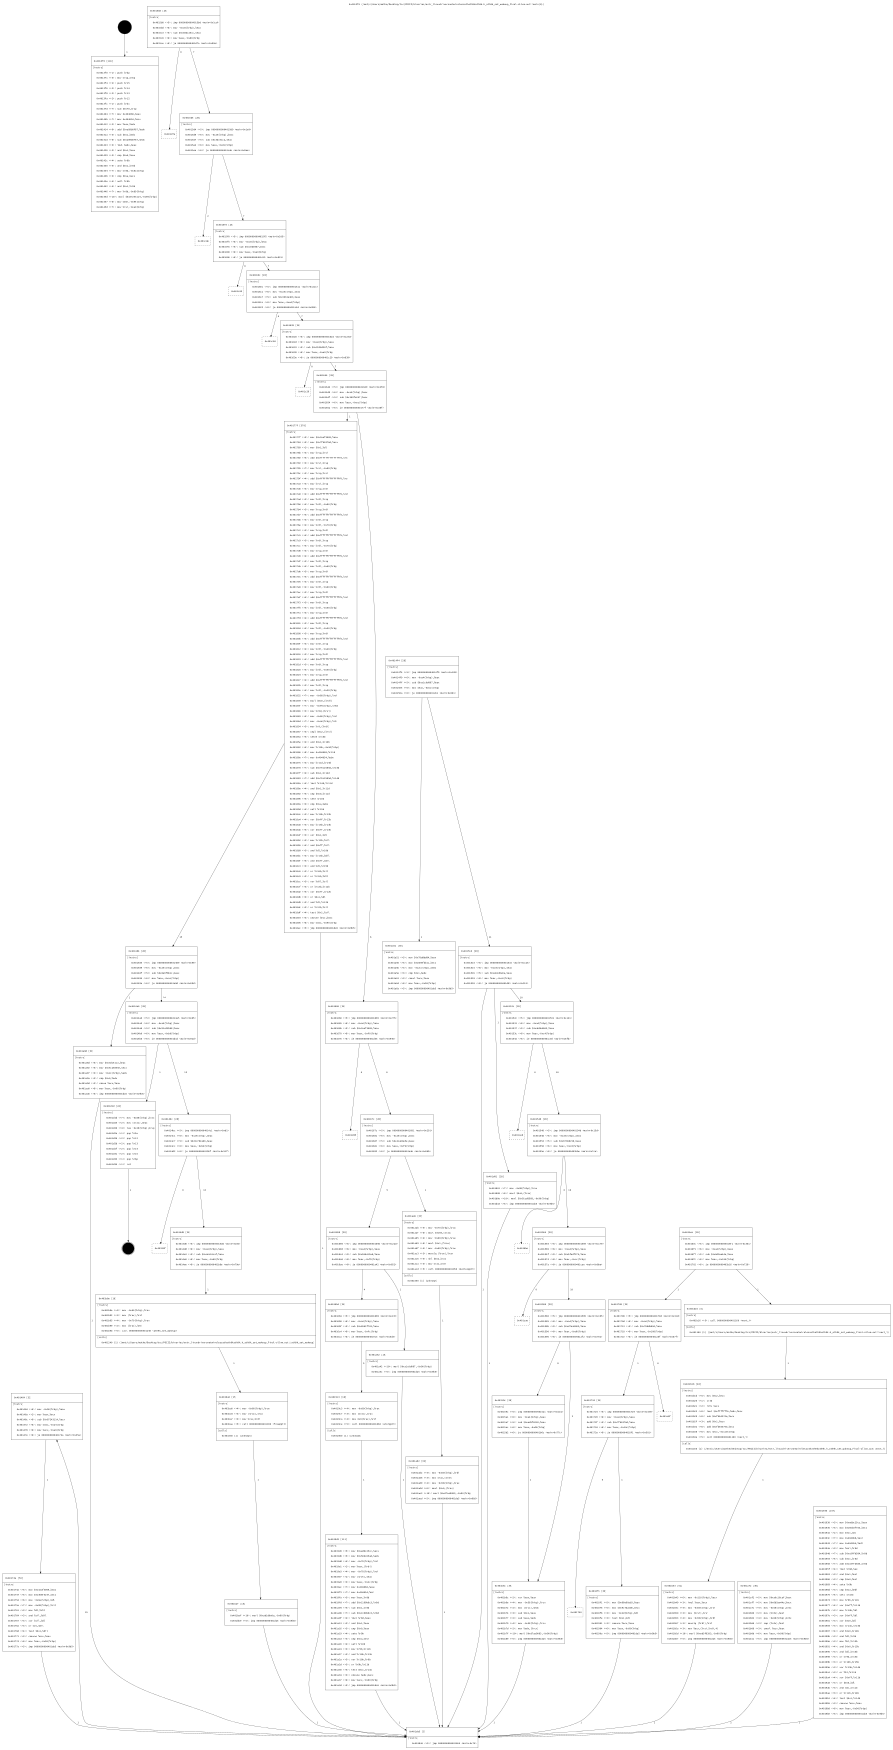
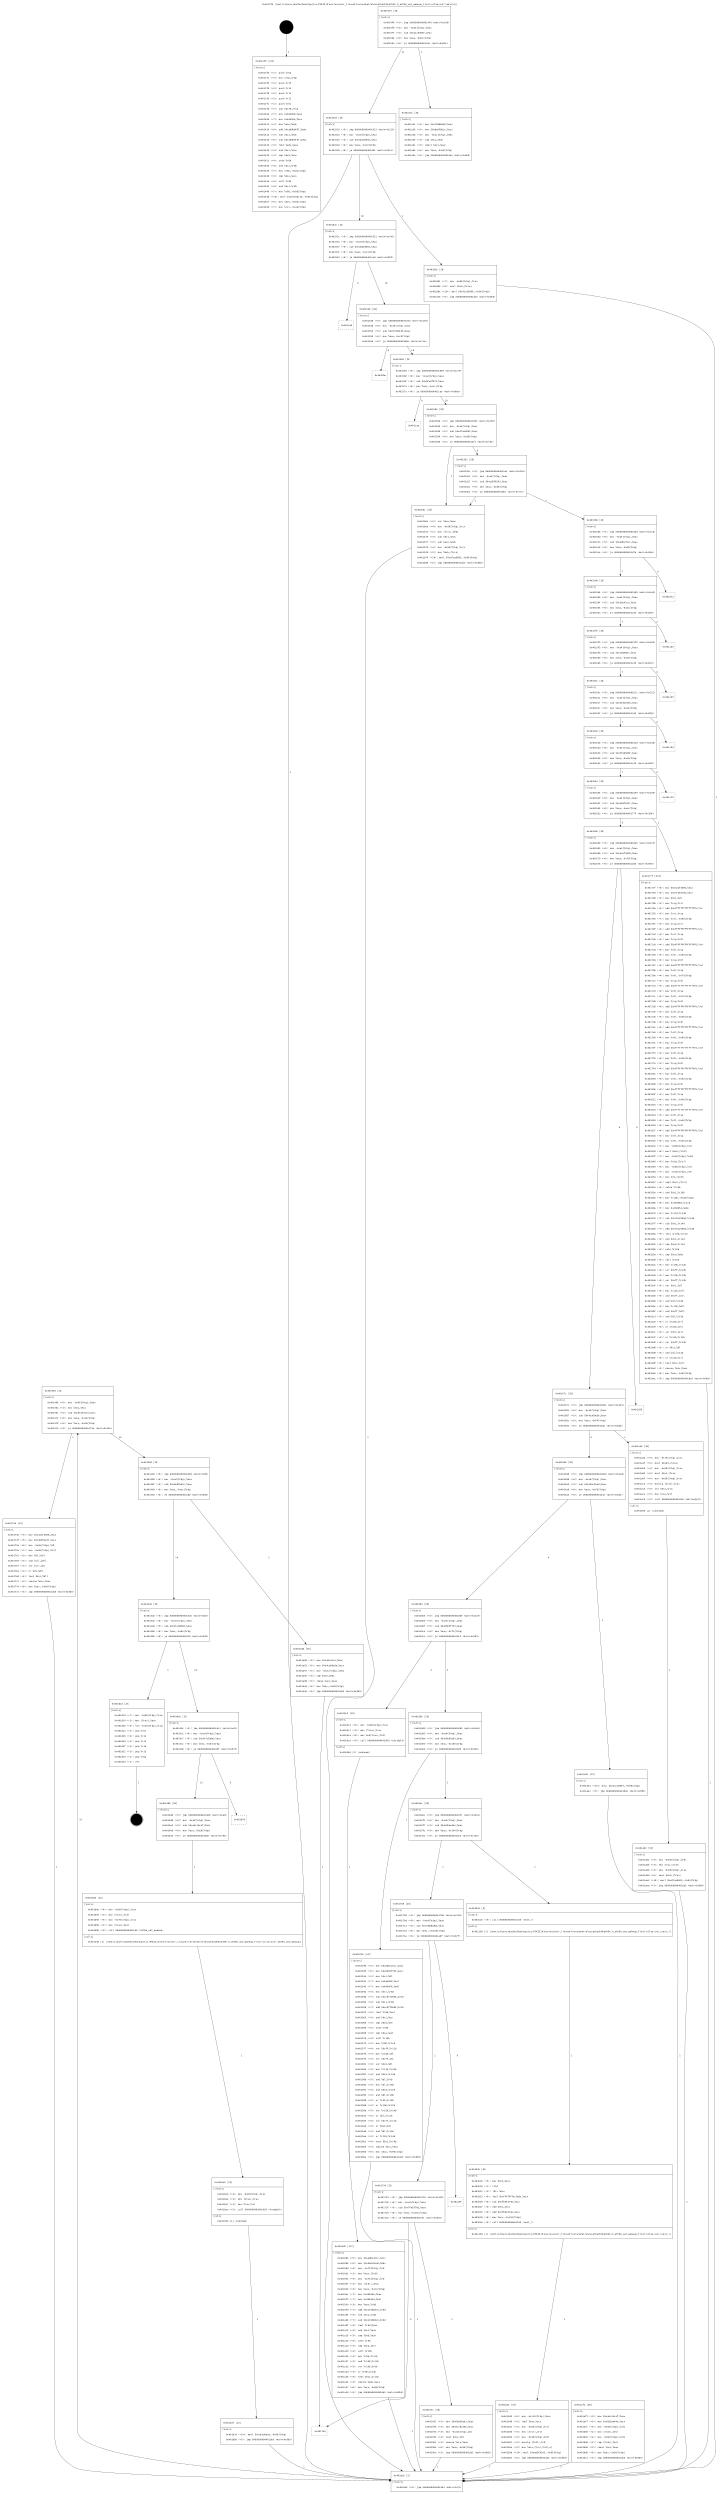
none -> (555, 506)
(229, 844) -> (127, 1445)
(90, 1539) -> (320, 2061)
none -> (445, 1733)
